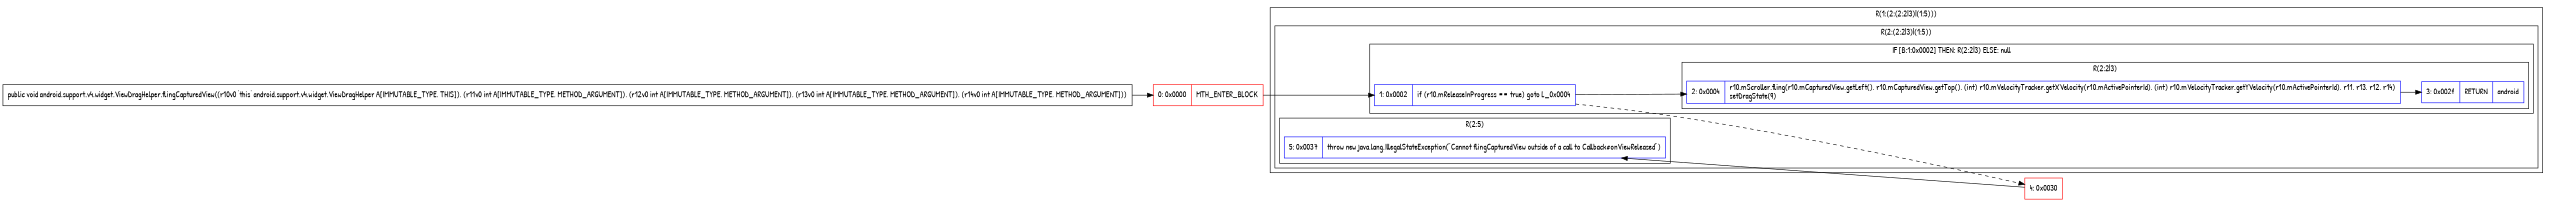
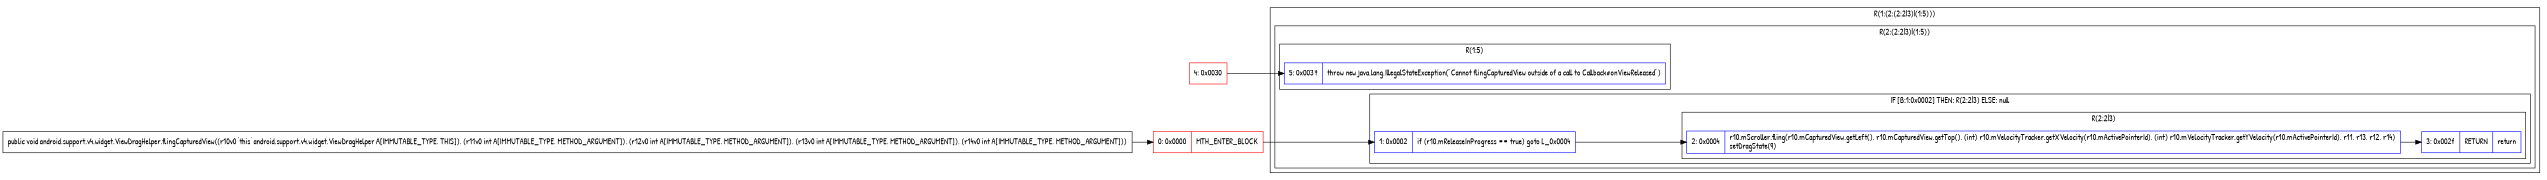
(2508, 92) -> (2507, 142)
(1475, 125) -> (1475, 51)
(1798, 138) -> none
